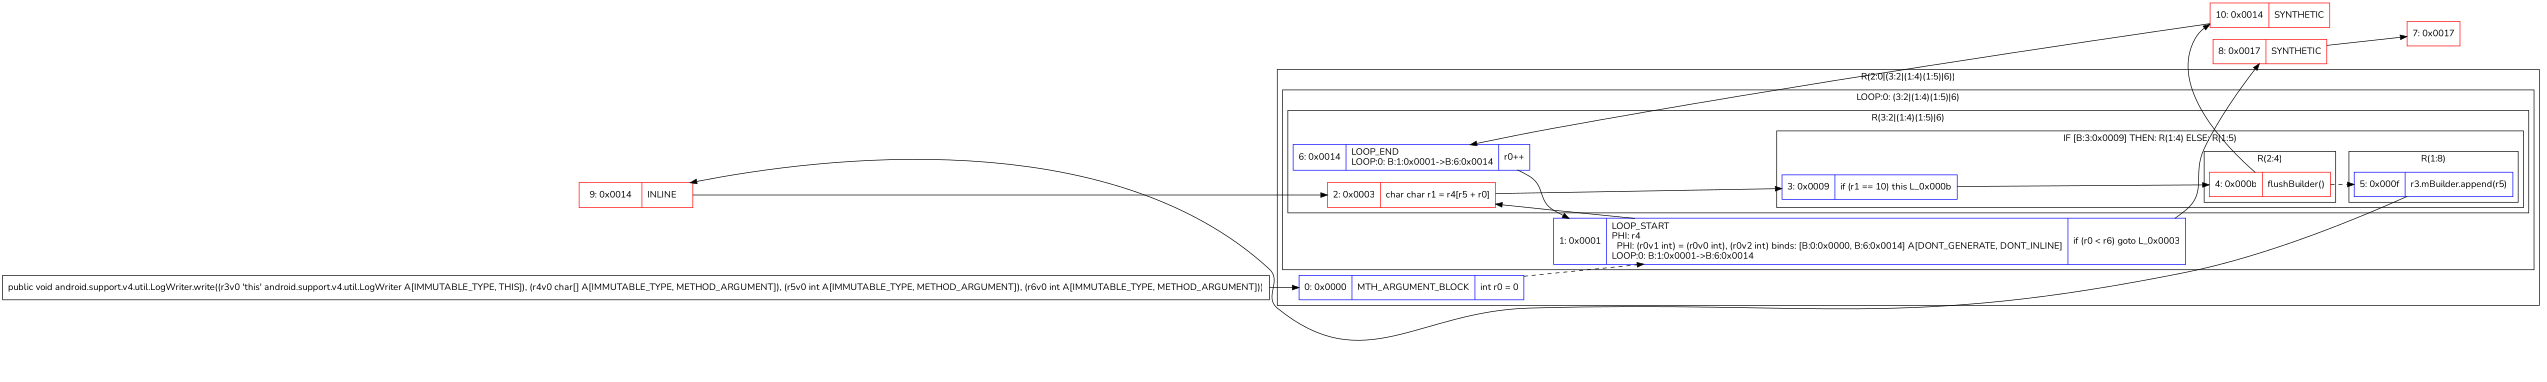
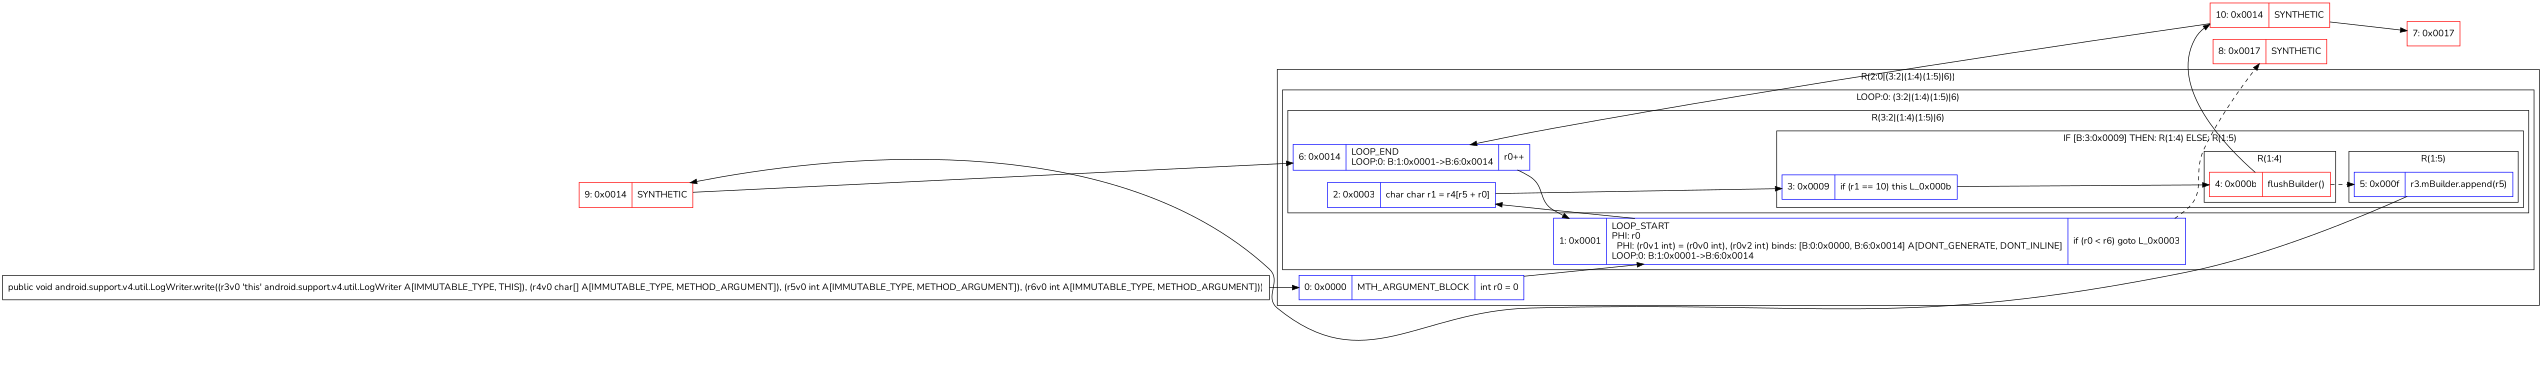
(2363, 41) -> (2365, 26)
(2207, 142) -> (2207, 142)
(2270, 159) -> (2270, 159)
(2434, 159) -> (2434, 159)
(662, 195) -> (662, 195)
(1007, 195) -> (990, 178)
(1411, 195) -> (1411, 195)
(1628, 236) -> (1628, 236)
(1580, 271) -> (1580, 271)
